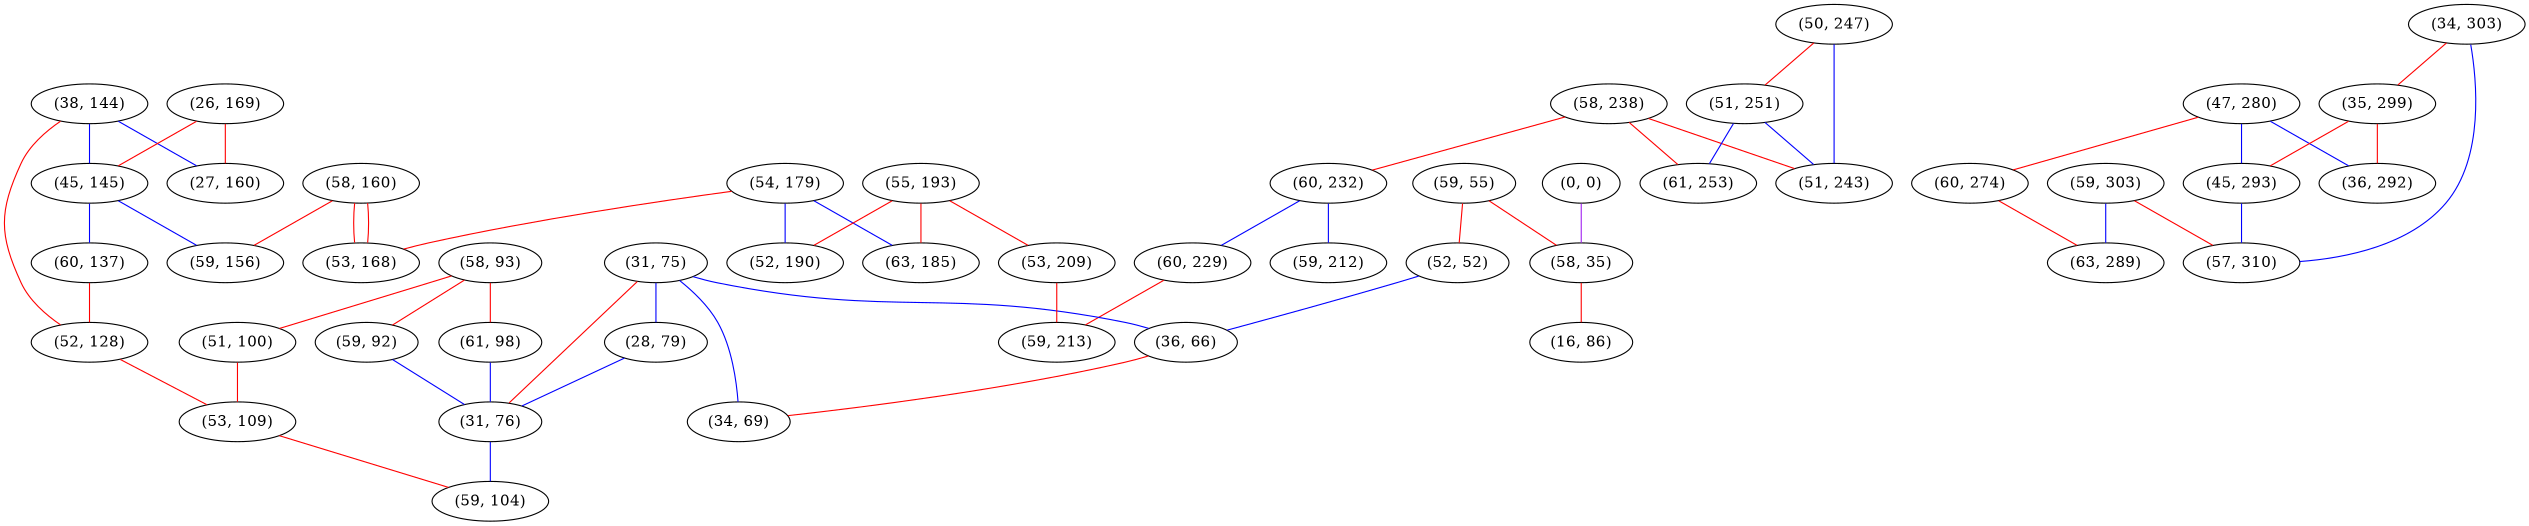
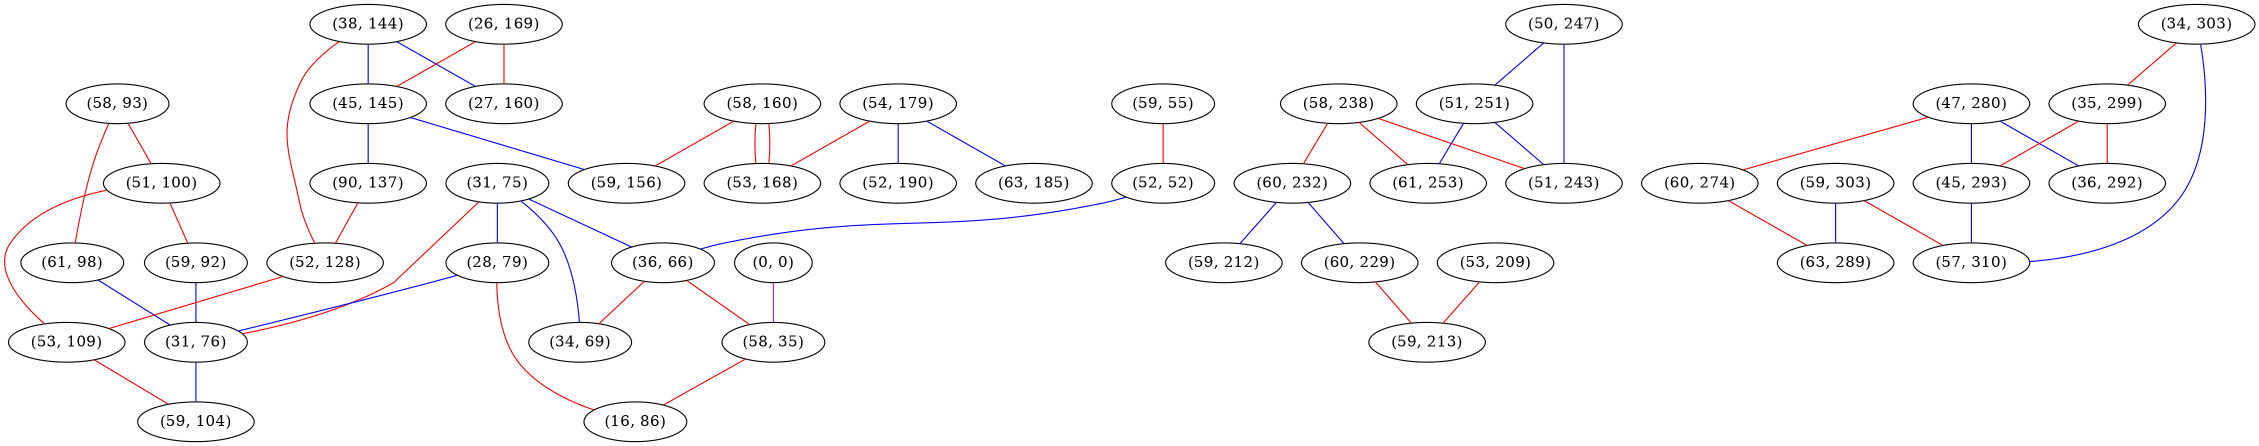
(1790, 64) -> (1519, 64)
(921, 183) -> none
(1523, 223) -> (718, 303)
(90, 263) -> (368, 183)
(428, 303) -> (179, 223)
none -> (521, 365)
